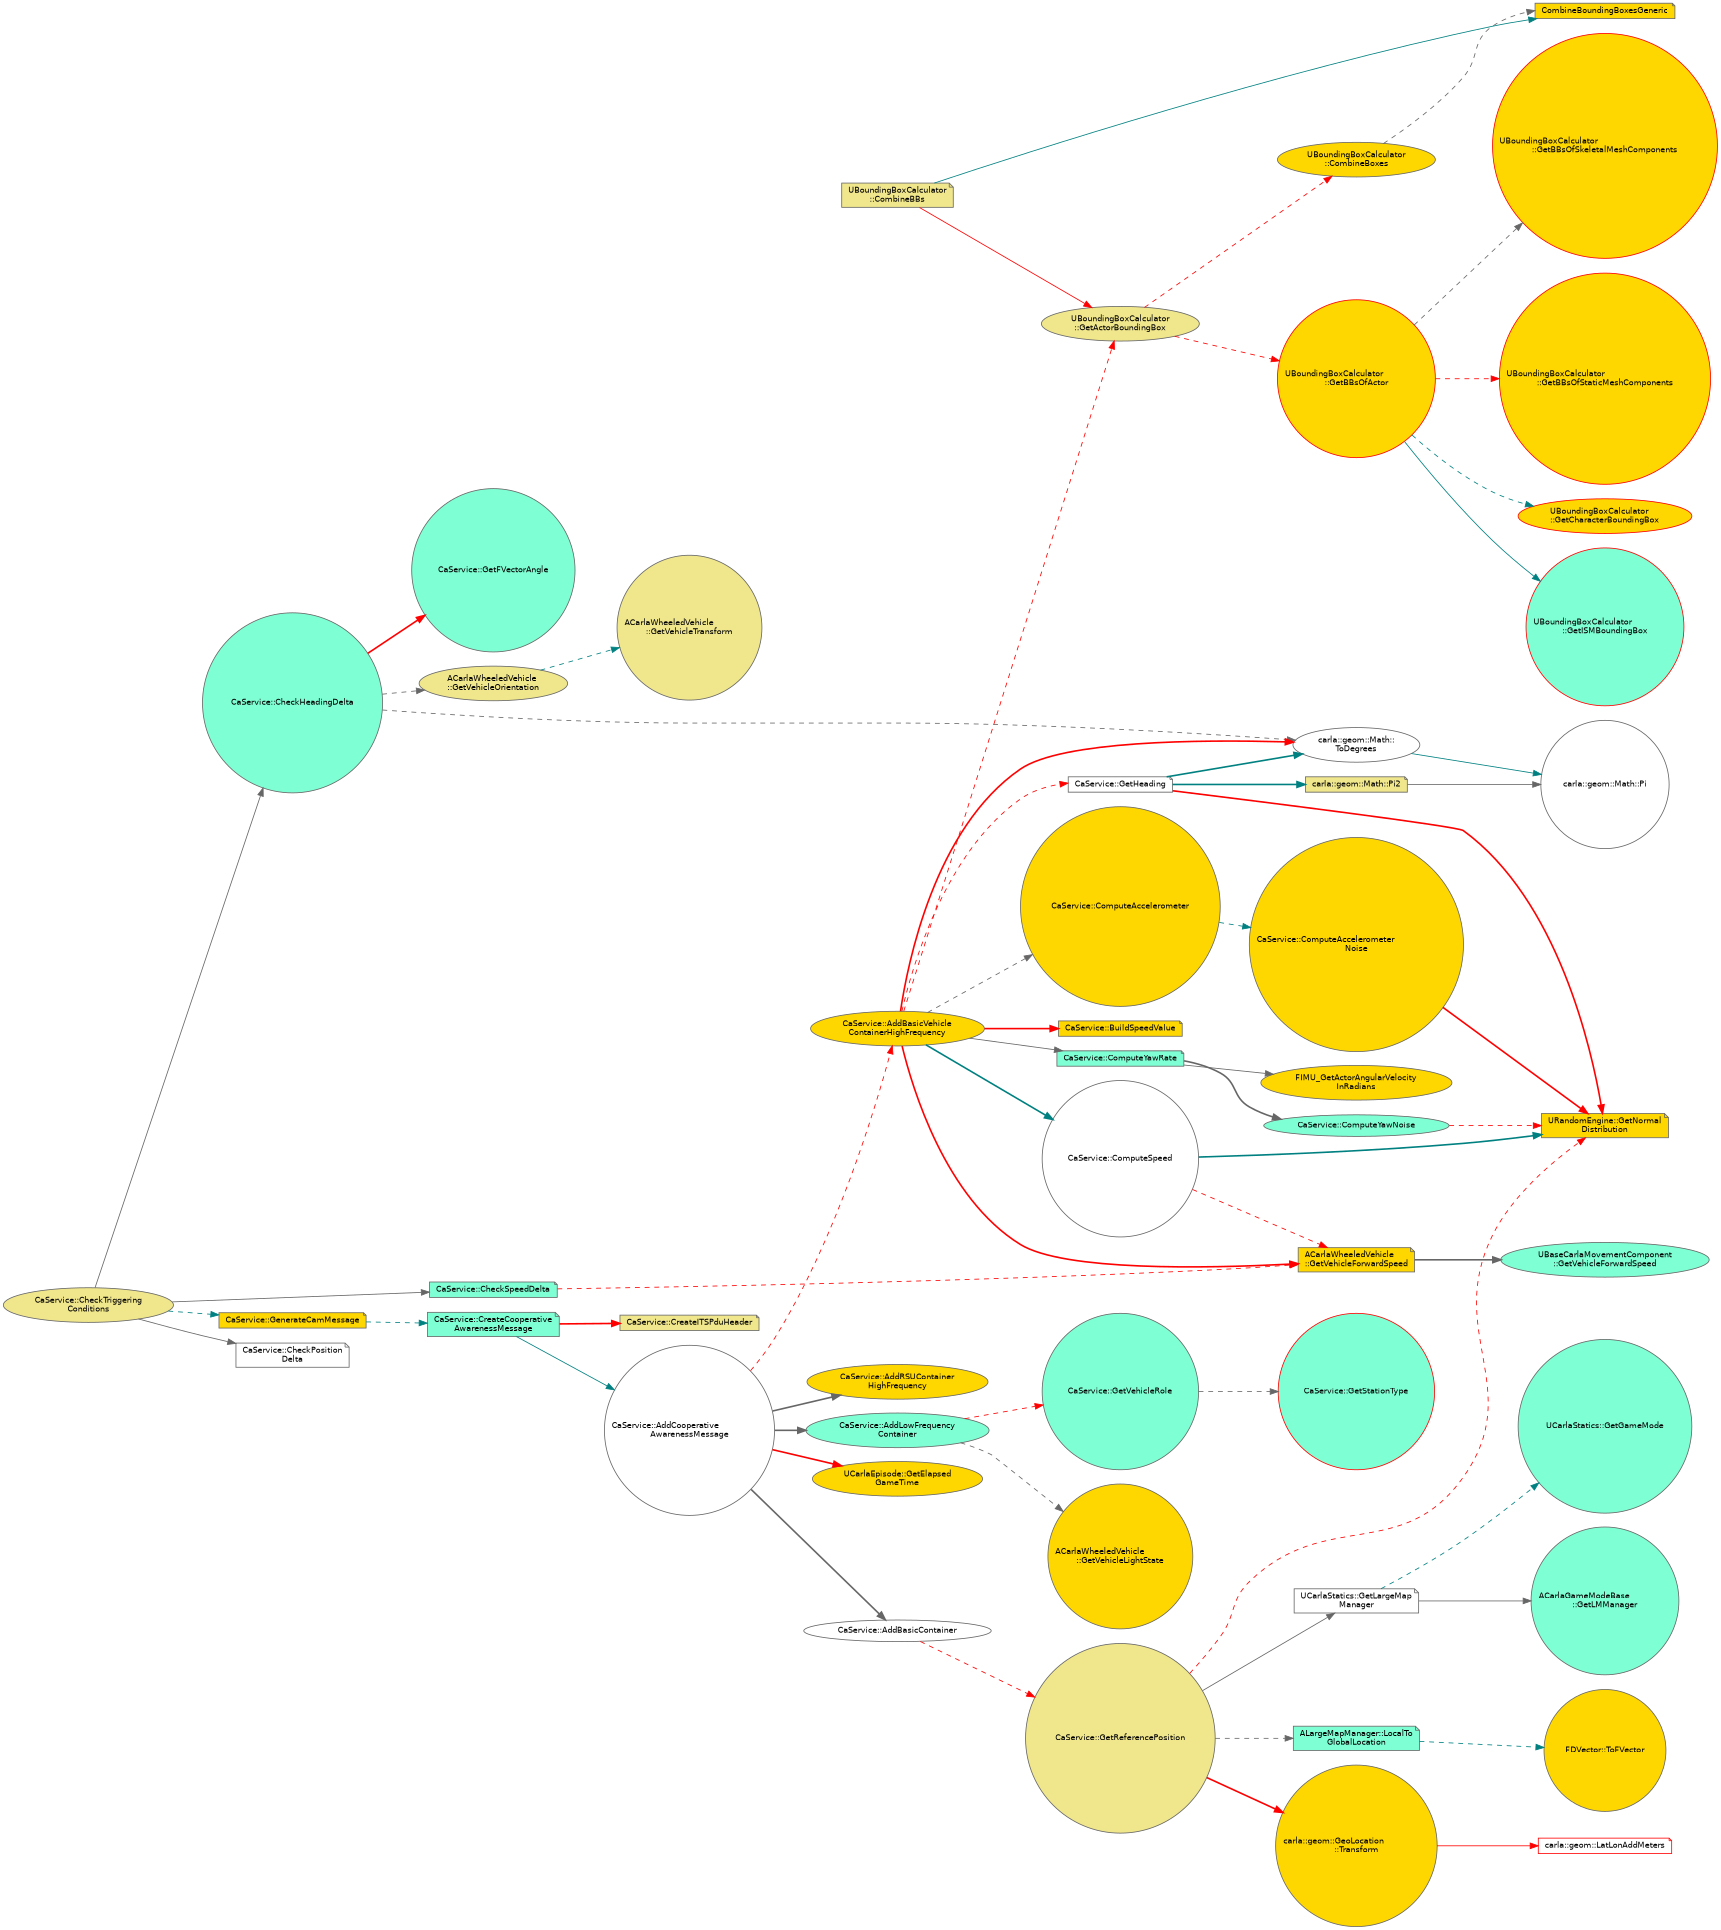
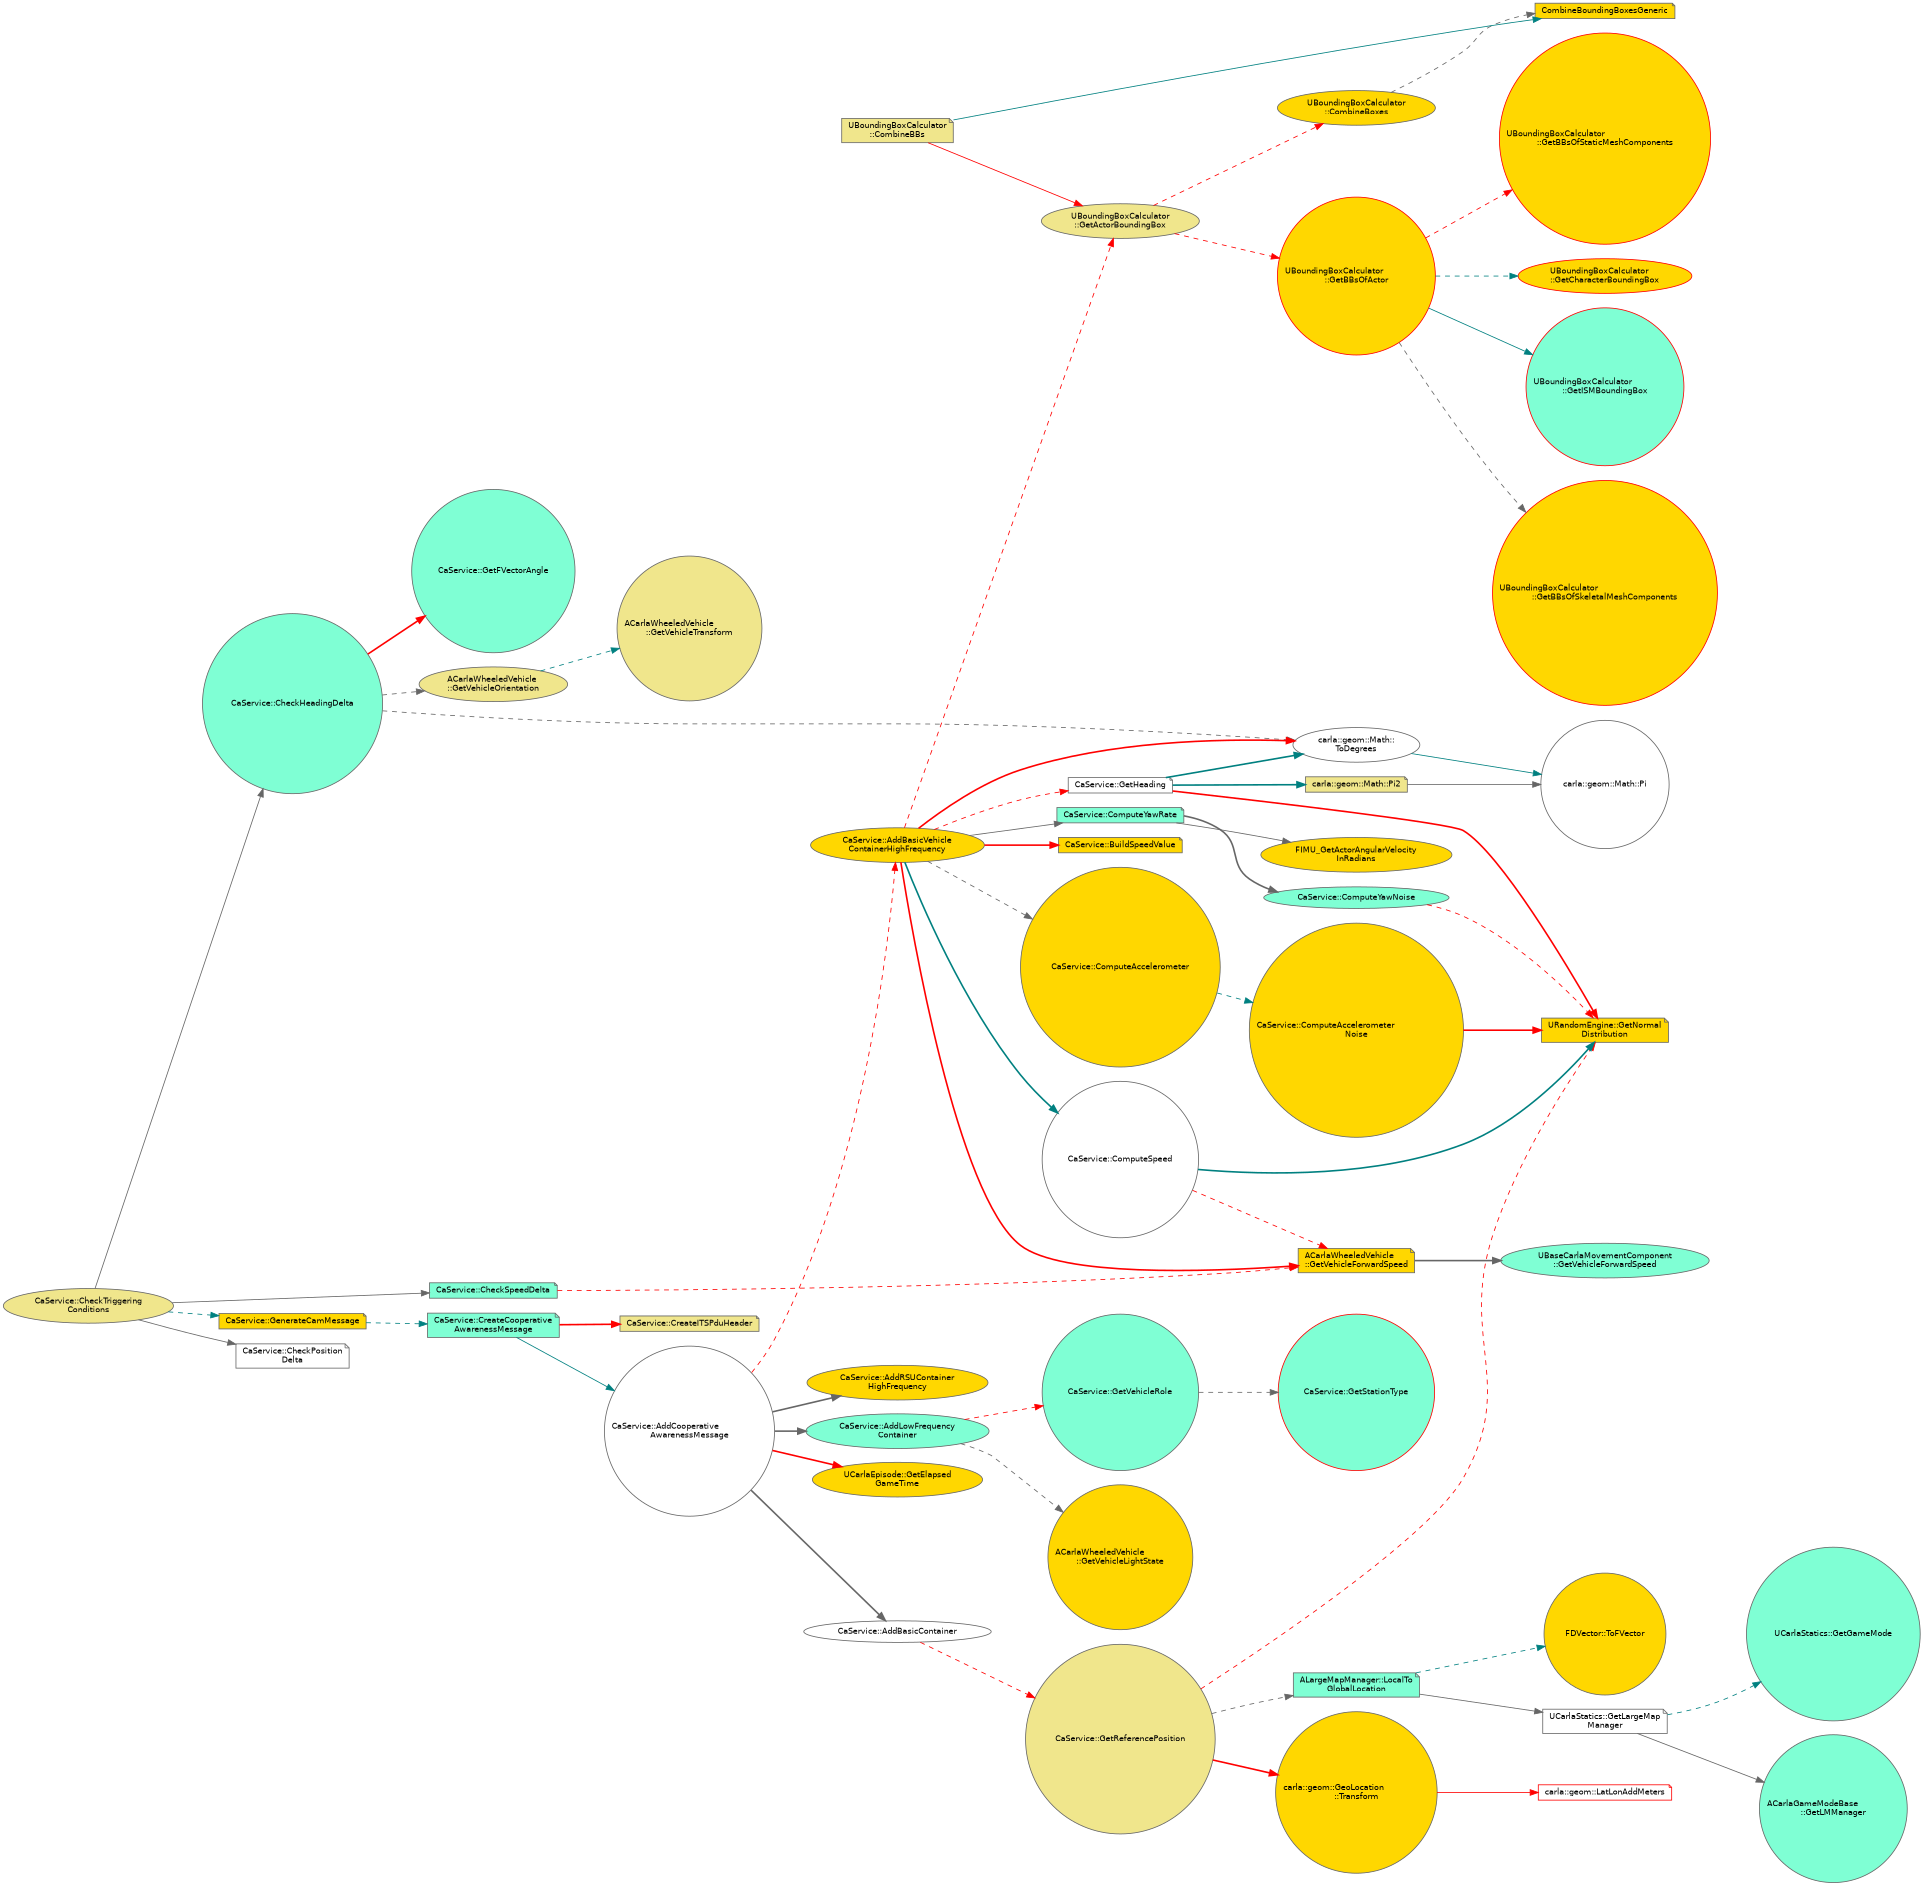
(1265, 1654) -> (1477, 1703)
